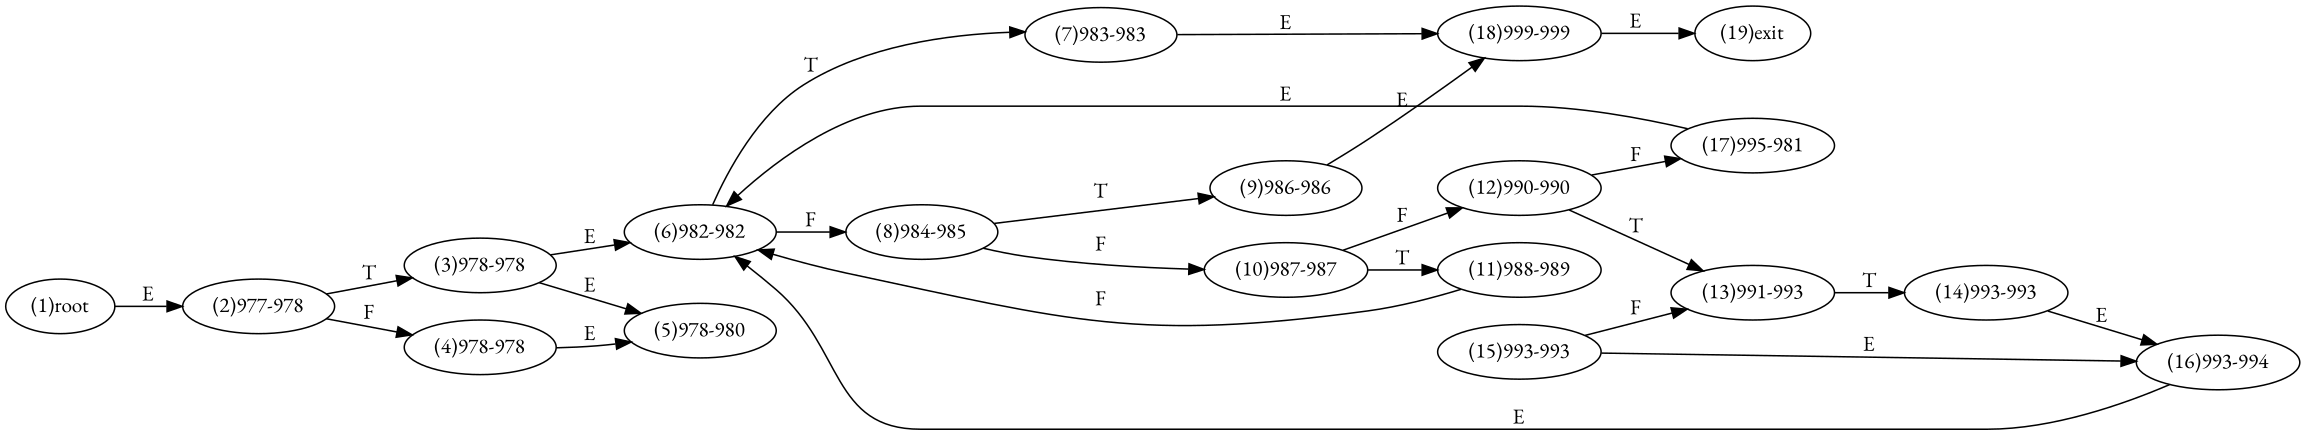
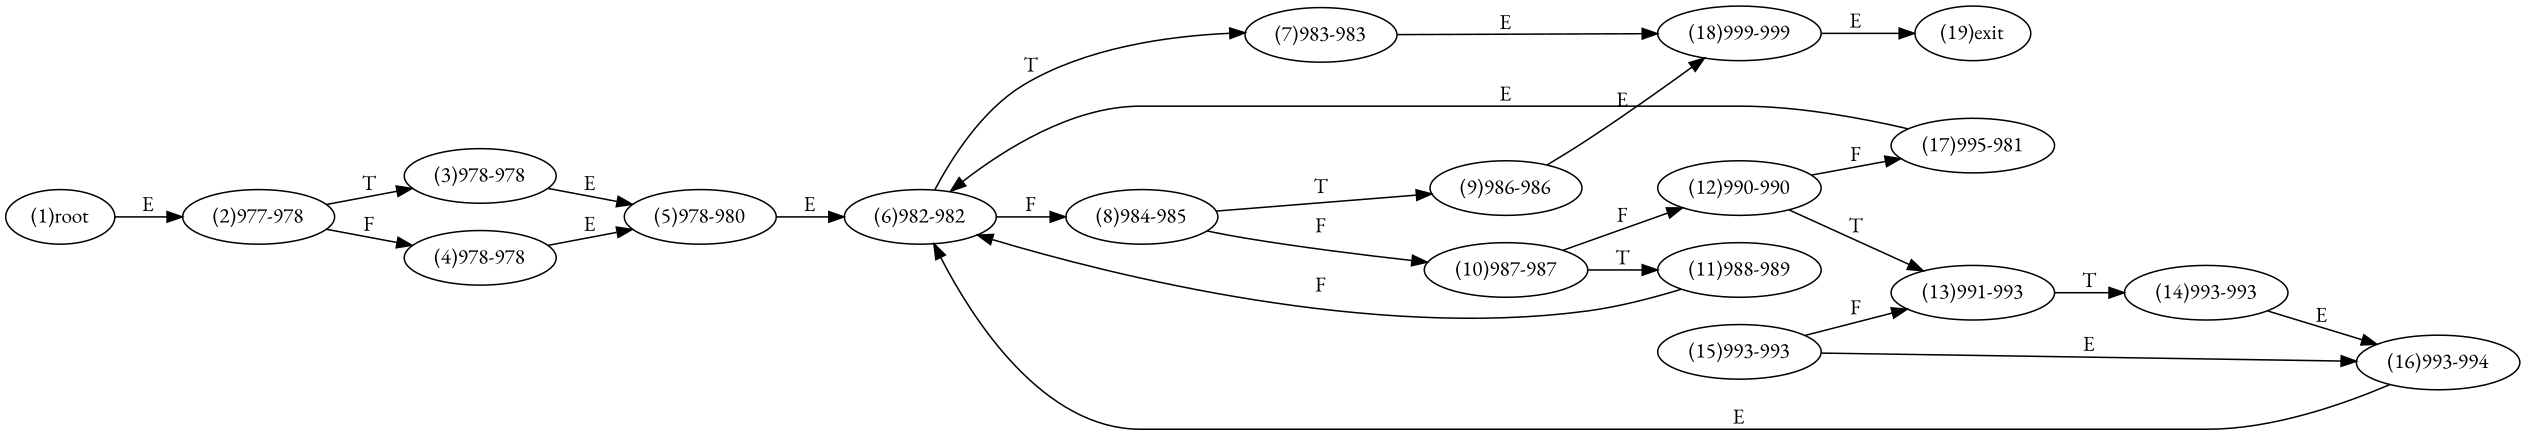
(583, 250) -> (802, 217)
